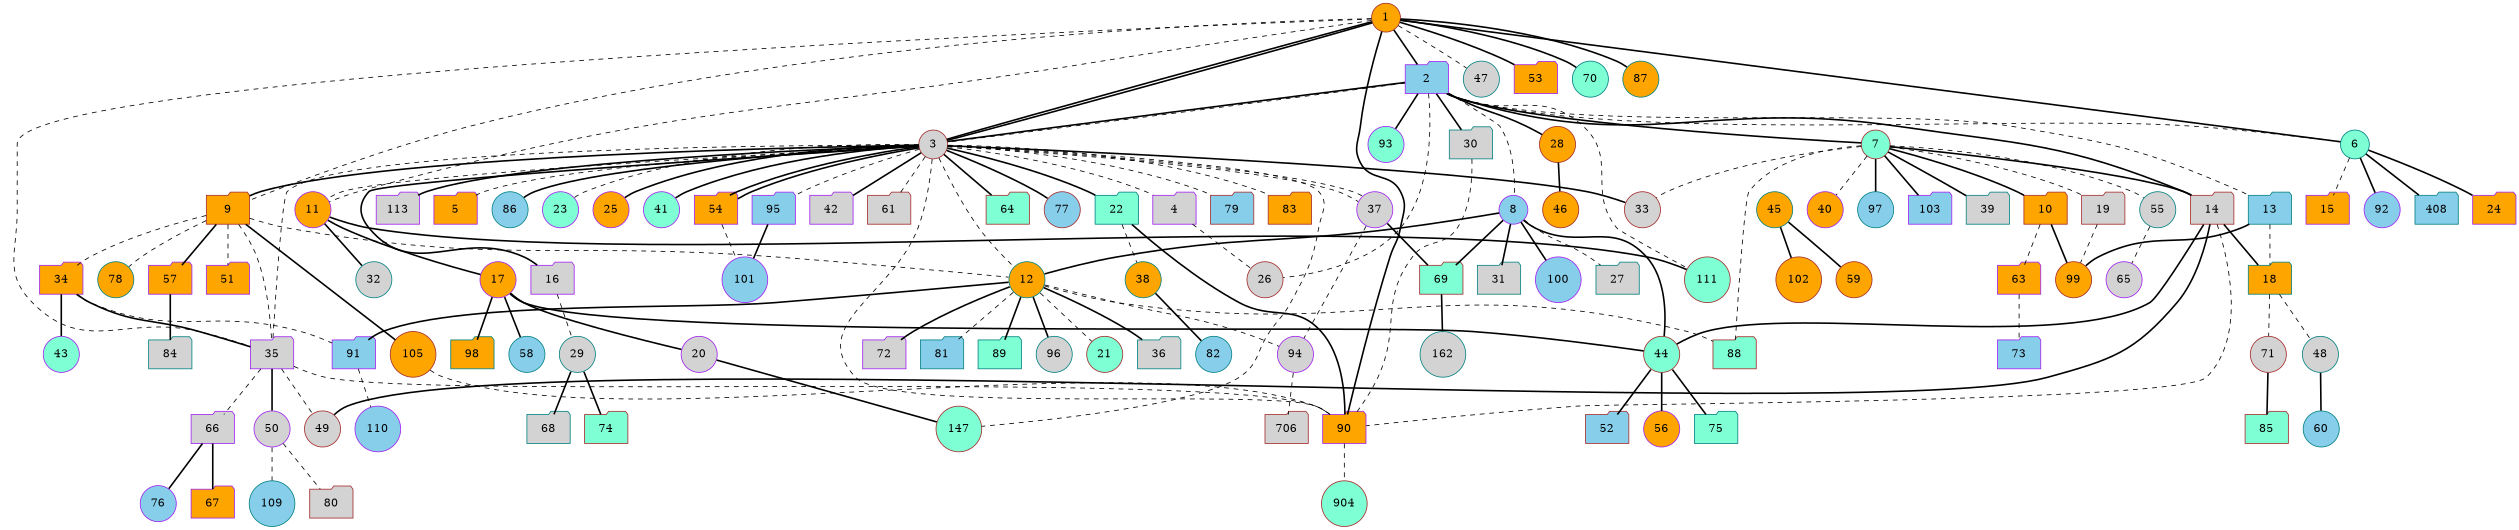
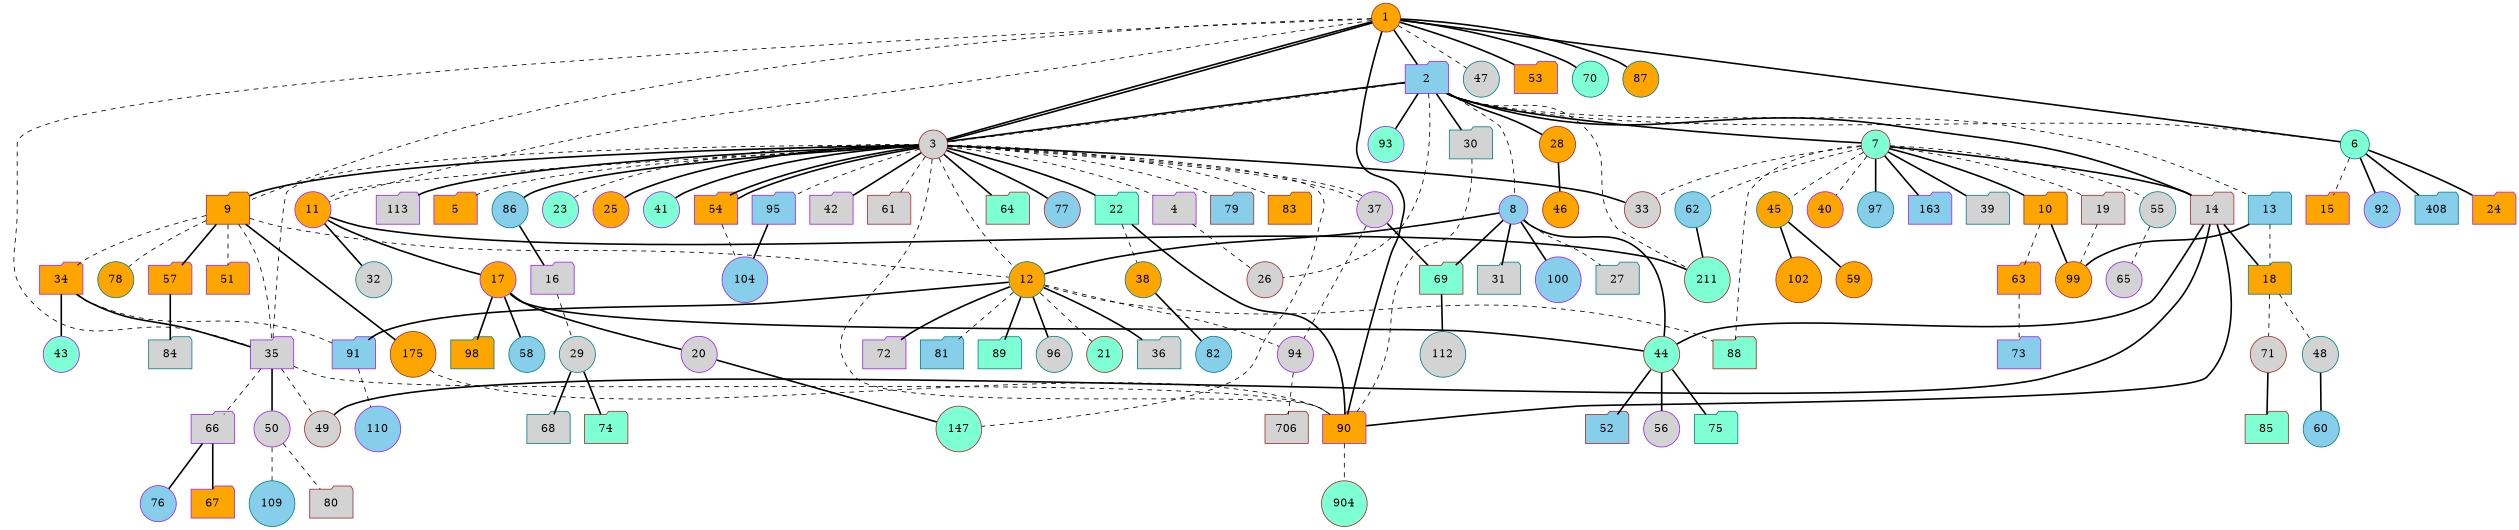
none -> (1826, 175)
(364, 198) -> (526, 236)
none -> (1693, 210)
(1930, 210) -> (1930, 210)
(745, 280) -> (745, 280)
(1707, 280) -> (1707, 280)
(413, 354) -> (413, 354)
(1443, 354) -> (1443, 354)
(1867, 401) -> (1867, 401)
(1662, 429) -> (1662, 429)
